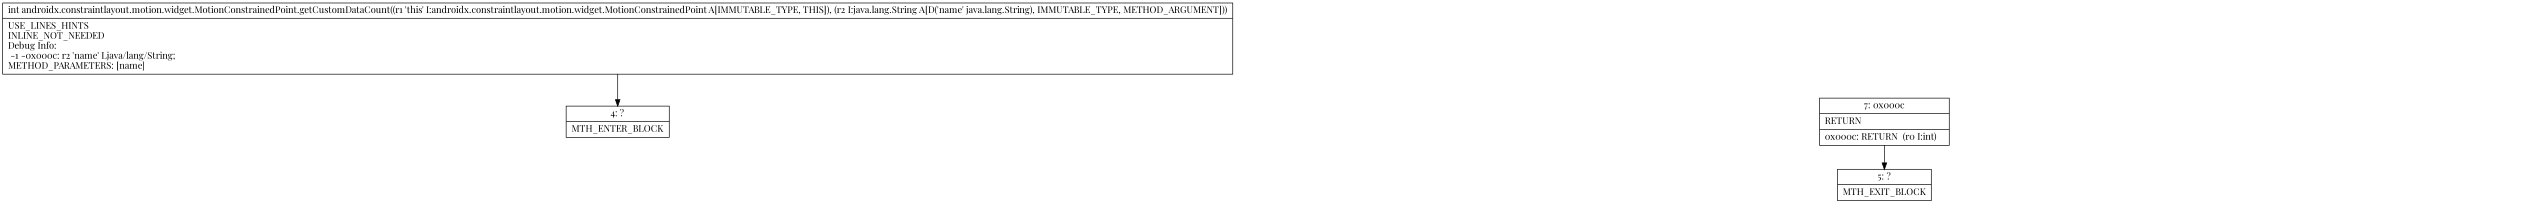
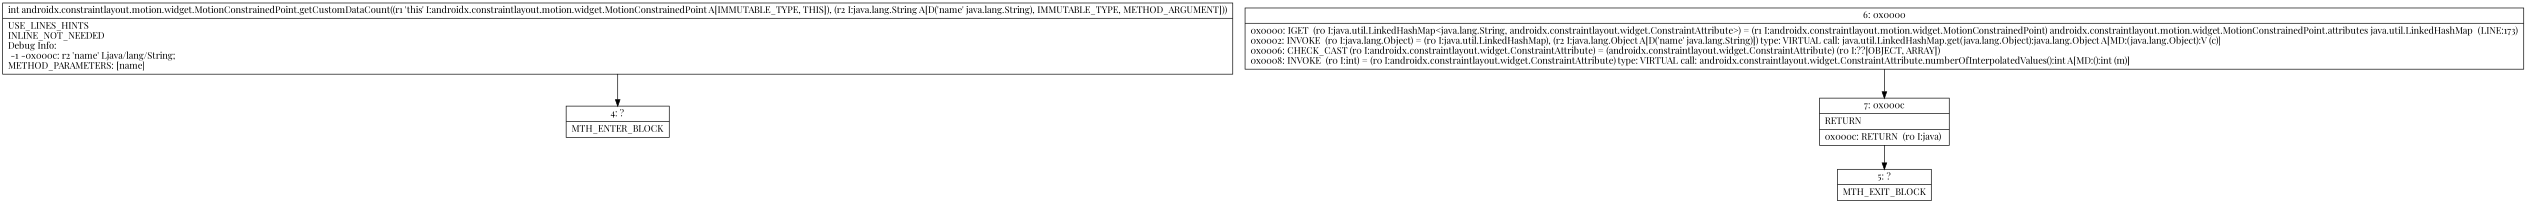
none -> (1884, 39)
(1882, 137) -> (1884, 137)
